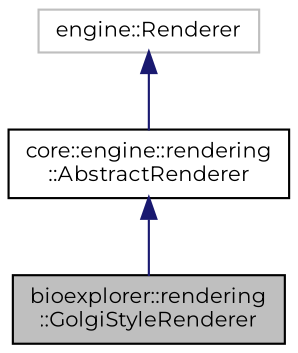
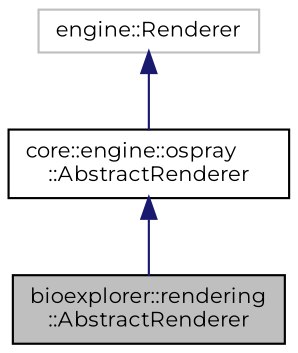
(149, 164) -> (149, 164)
(149, 309) -> (149, 309)
